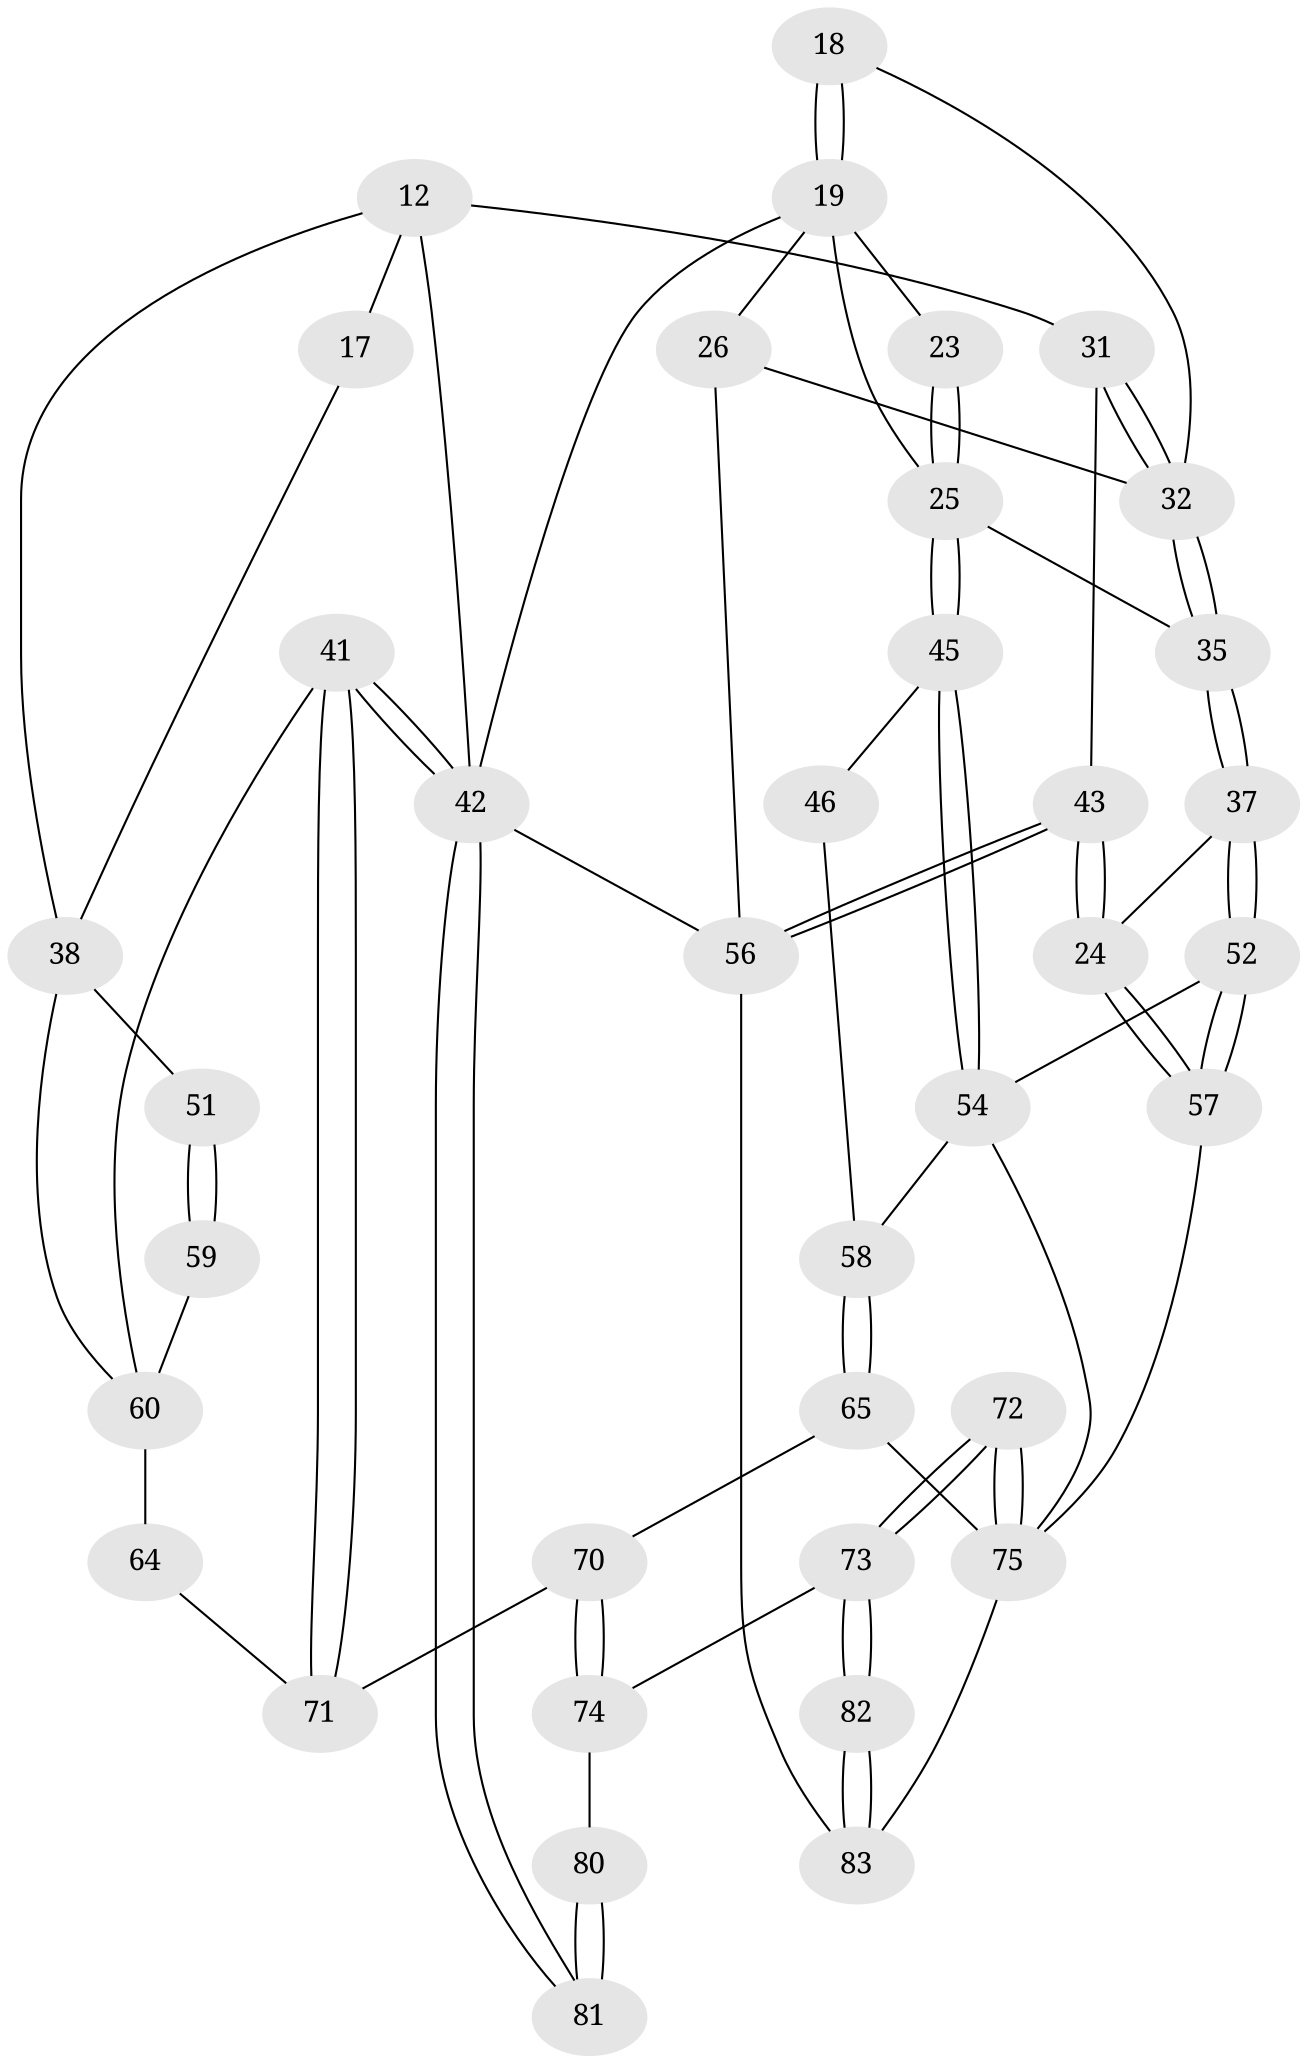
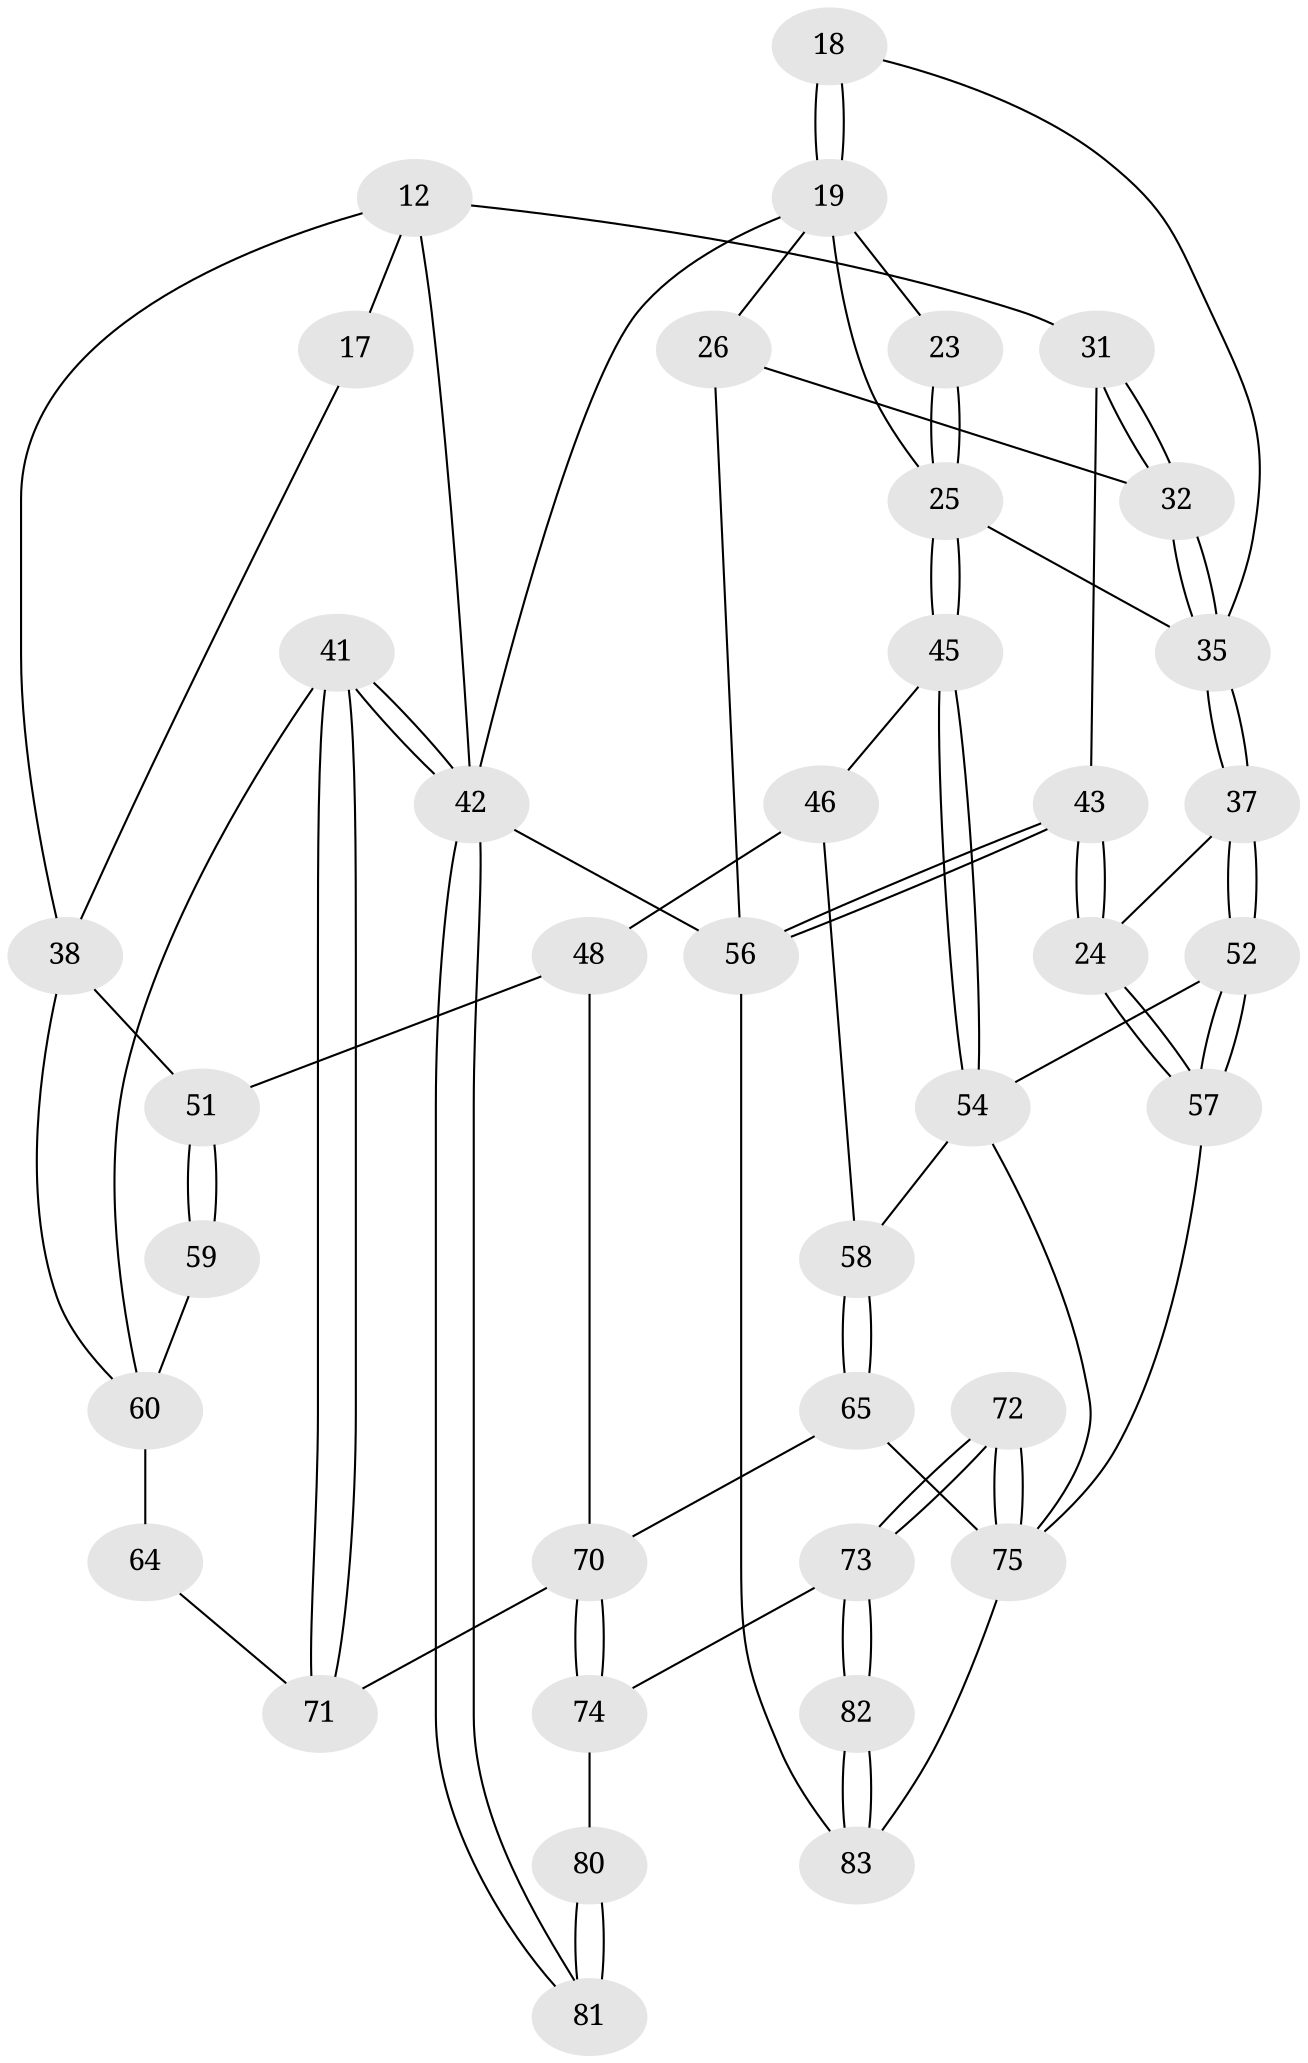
(1102, 218) -> (1187, 260)
none -> (590, 956)
